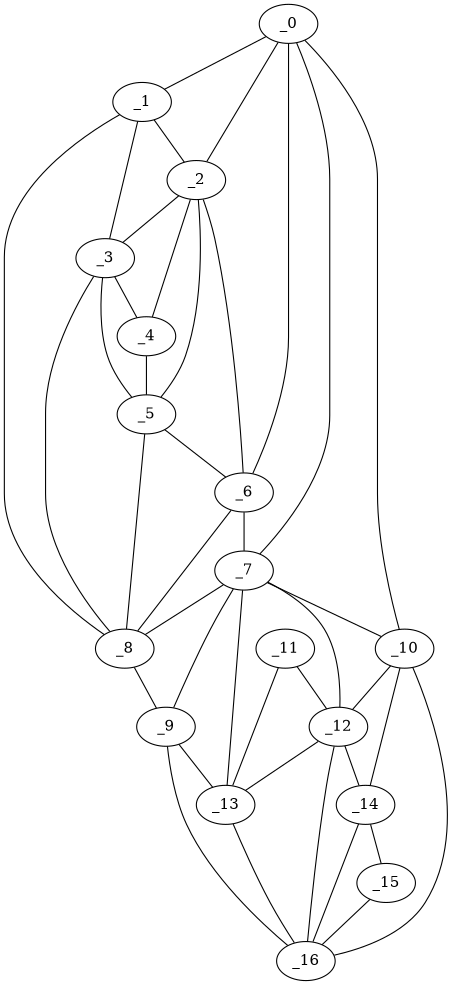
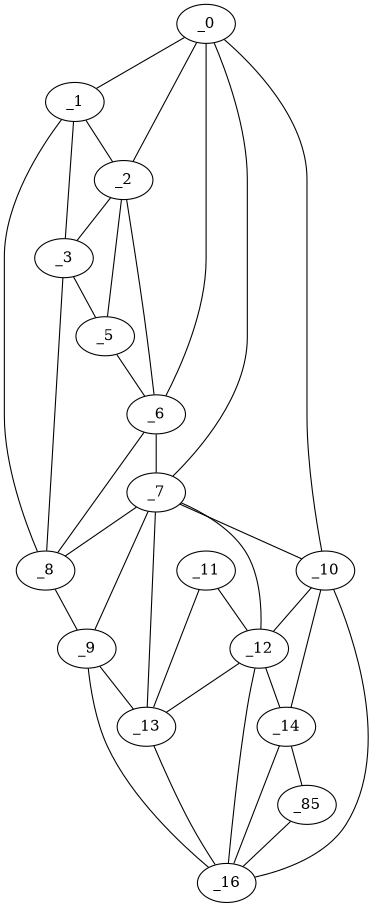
(146, 336) -> none
(136, 531) -> none
(386, 883) -> (307, 805)
